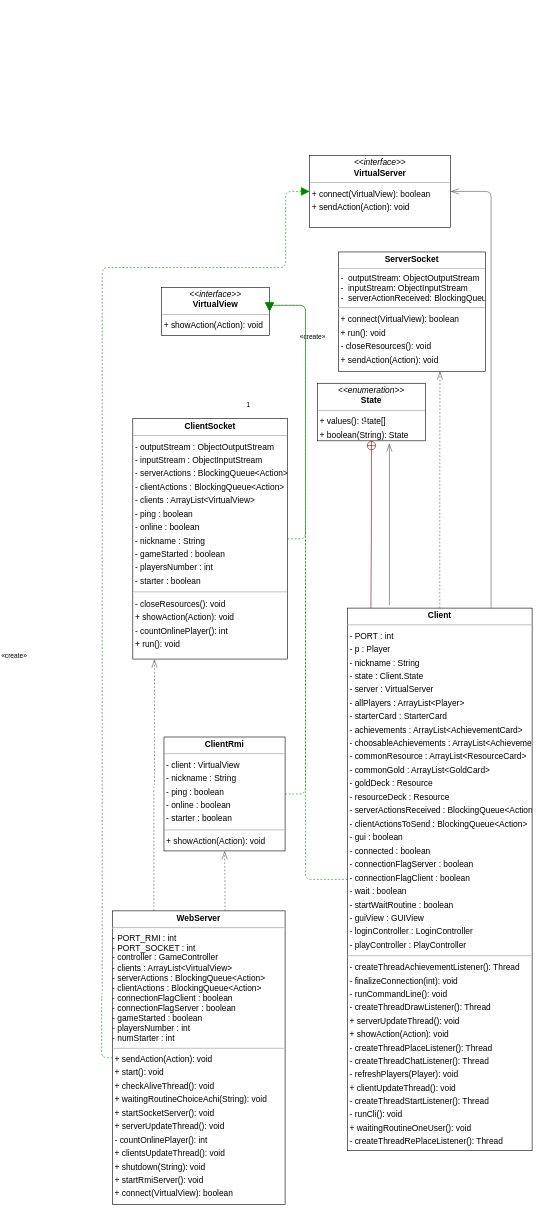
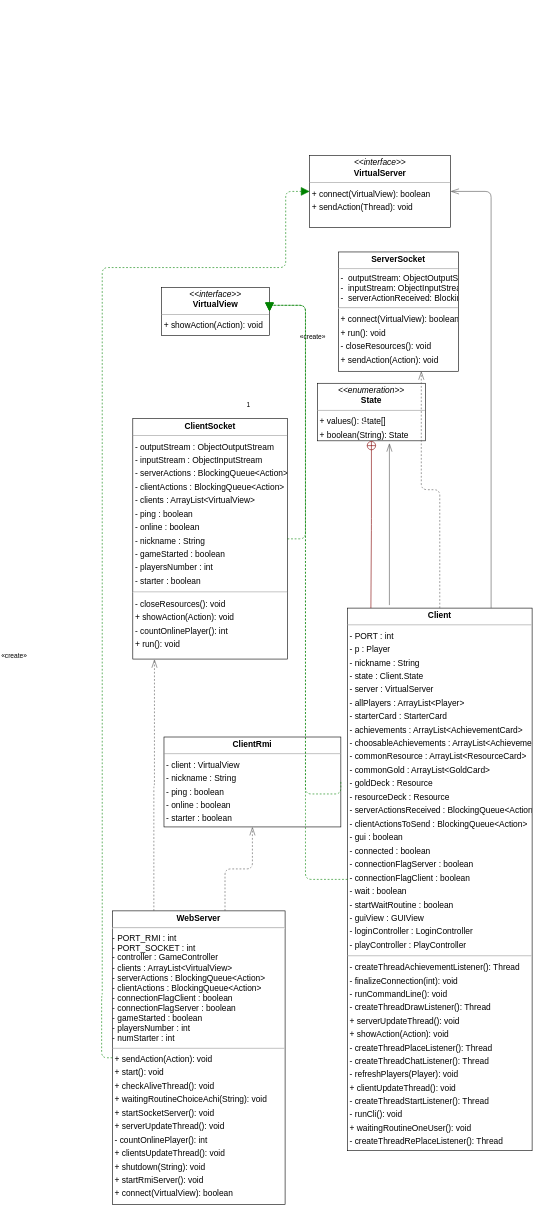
(375, 175) -> (375, 175)
(412, 311) -> (399, 311)
(225, 794) -> (253, 782)
